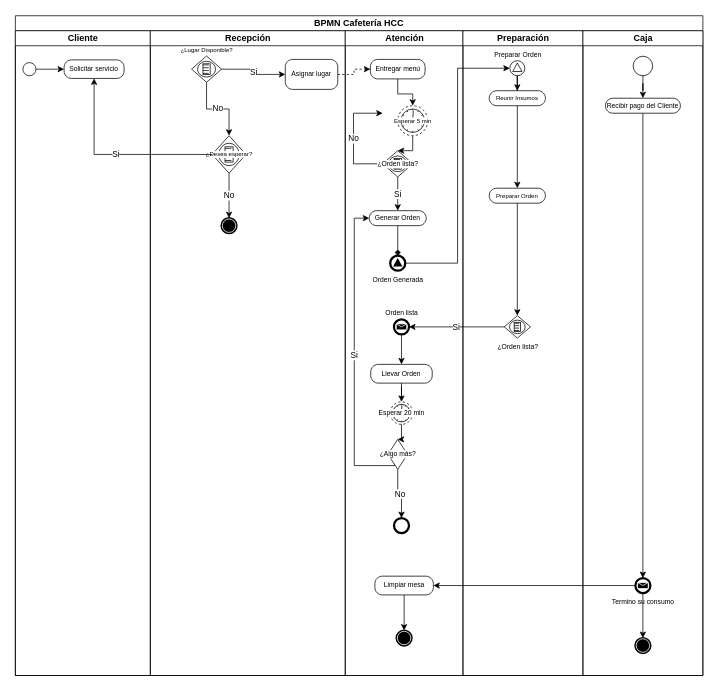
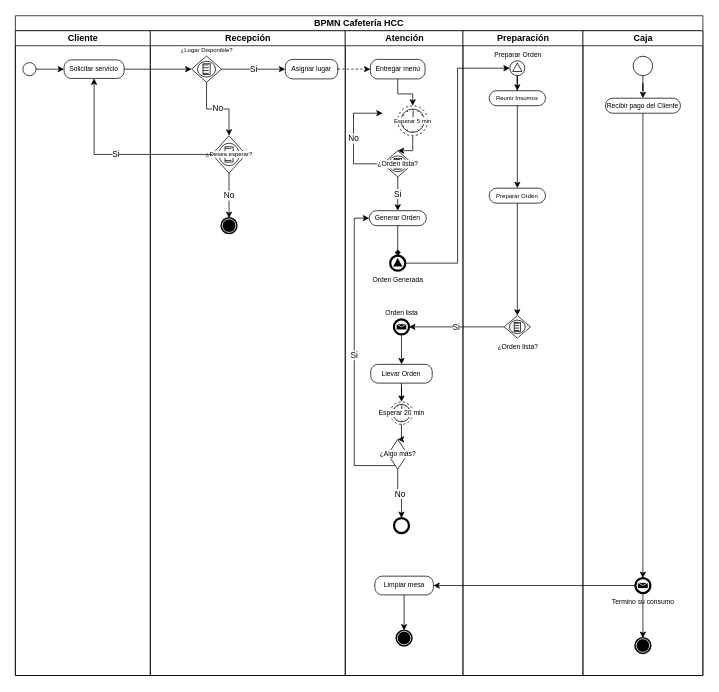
none -> (155, 69)
(312, 74) -> (312, 69)
